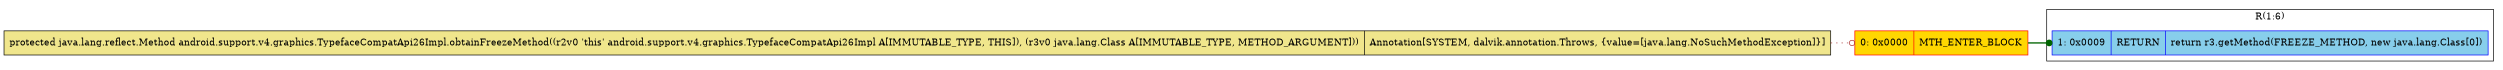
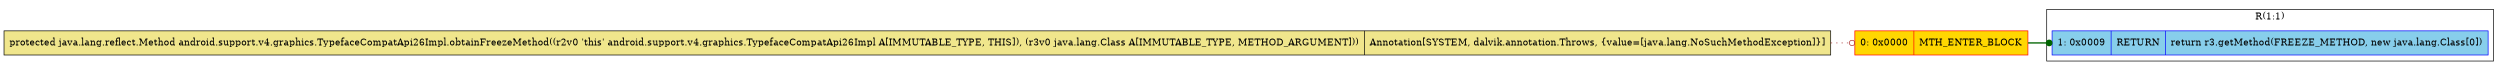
(2270, 17) -> (2270, 17)
